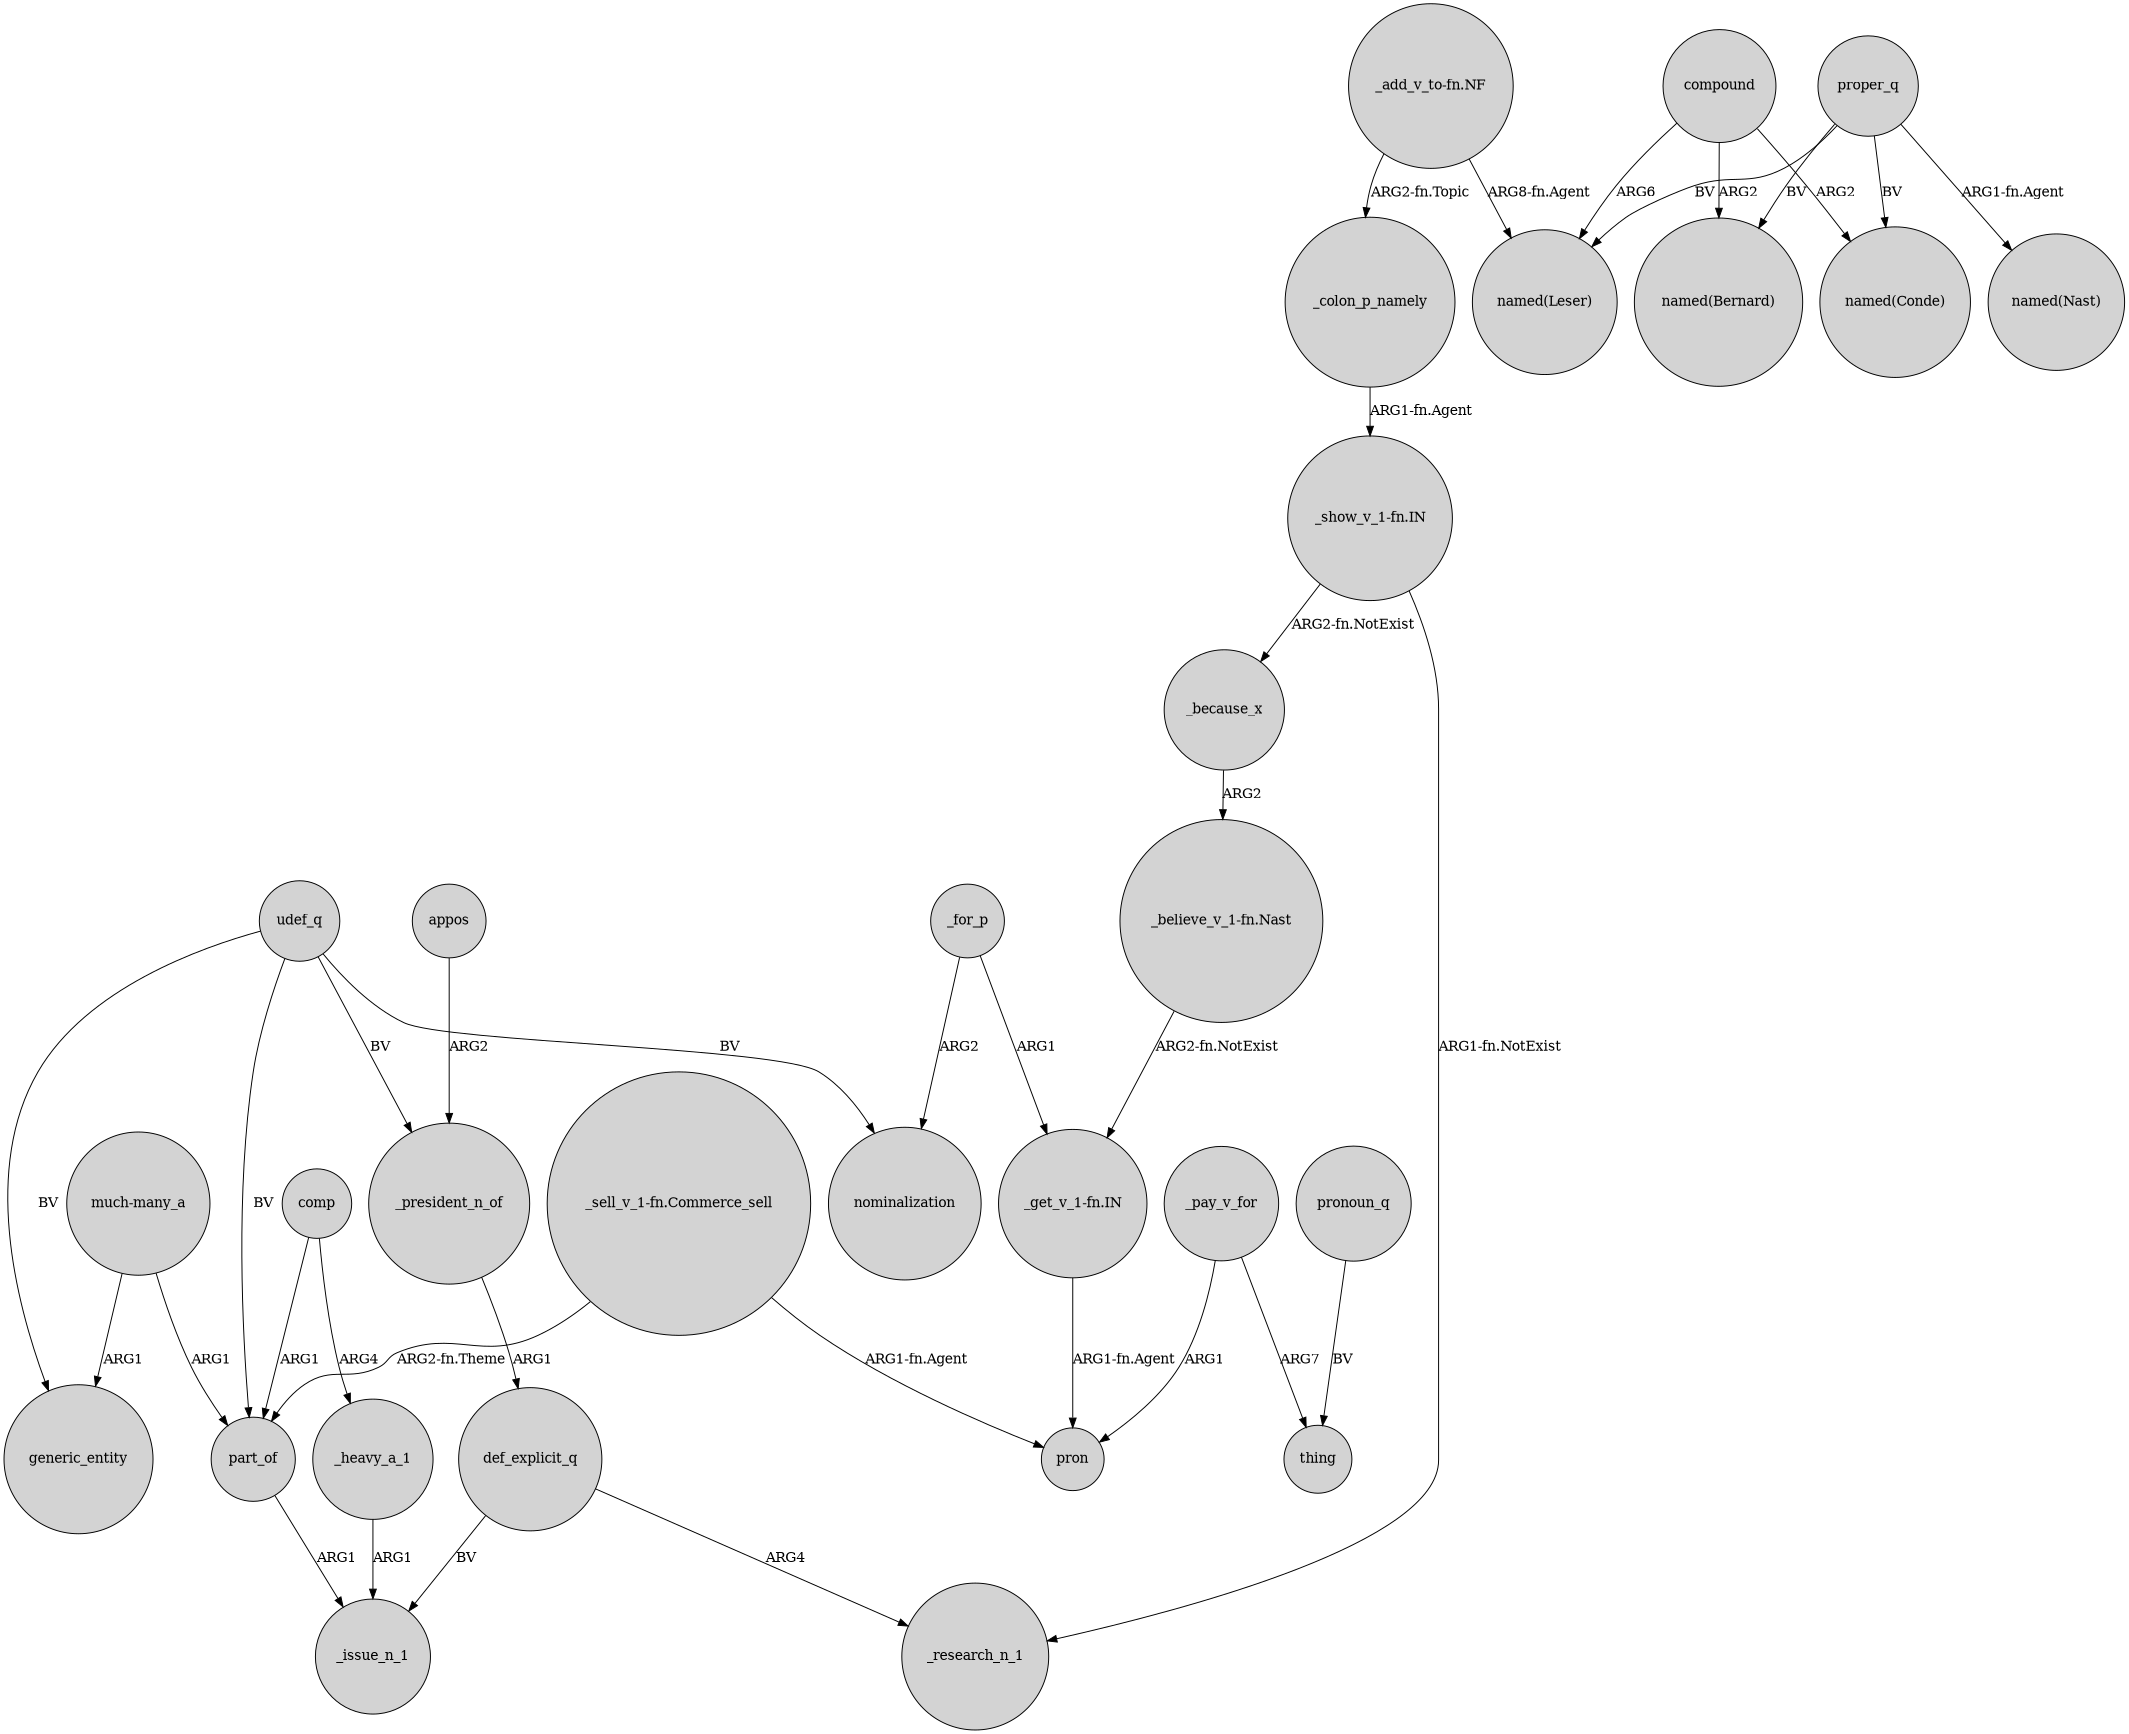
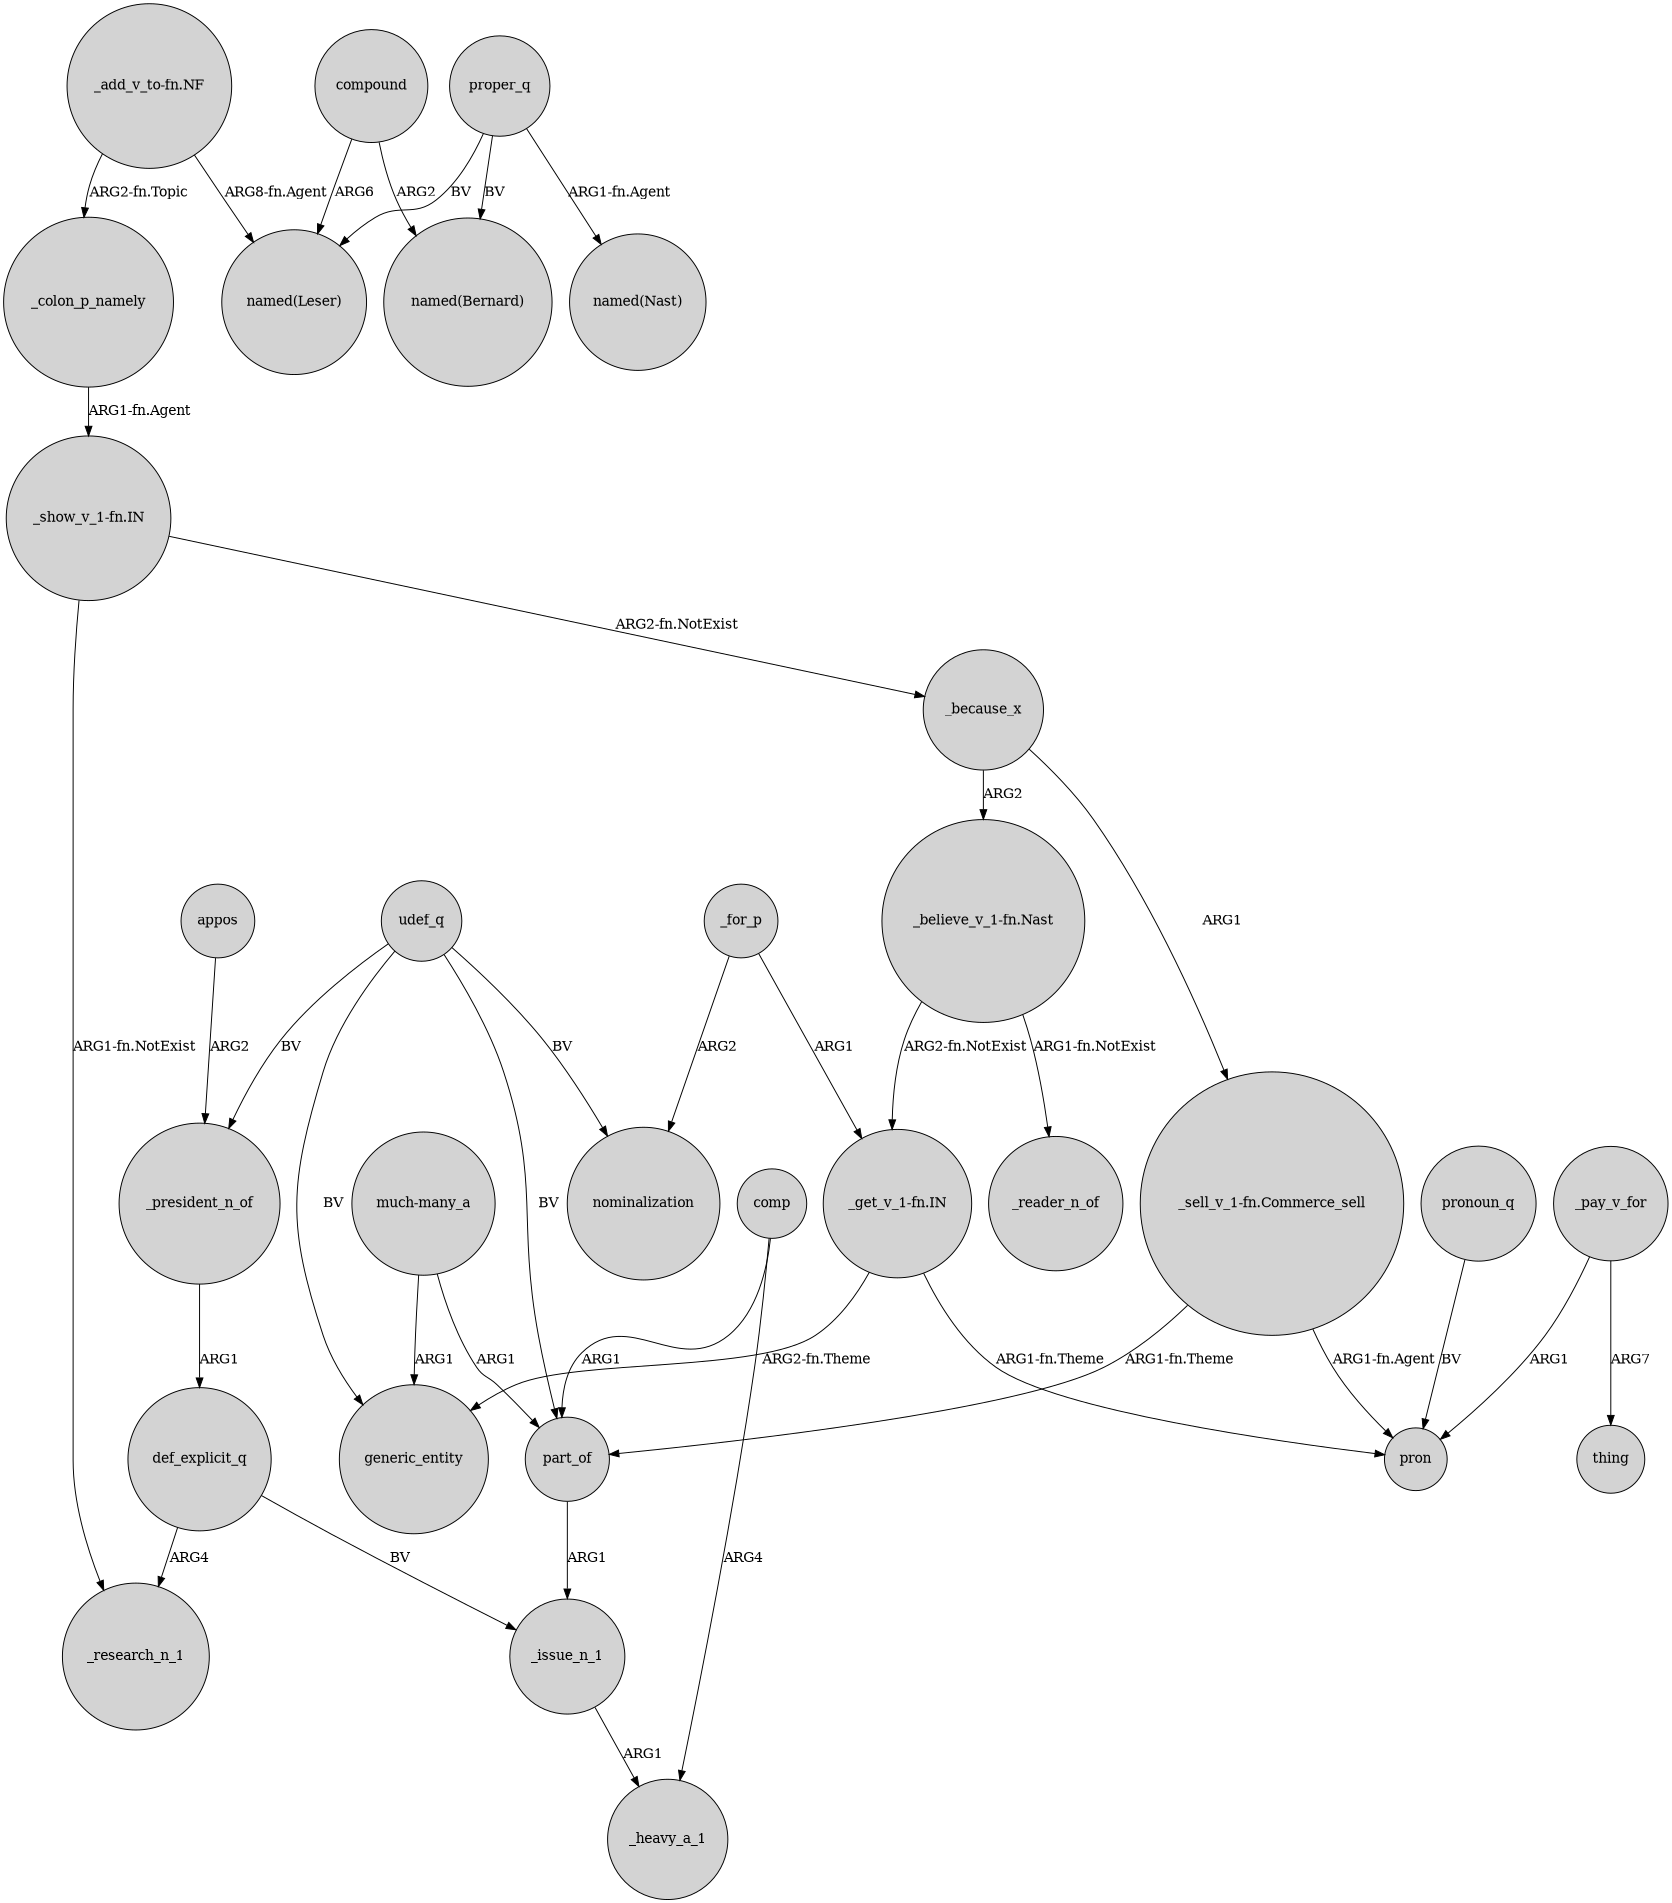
(1895, 302) -> none
none -> (1143, 899)
none -> (1056, 1204)
(1335, 1338) -> (1445, 1340)
(451, 1360) -> (1179, 1360)
(1124, 1360) -> (1050, 1360)
none -> (687, 1363)
(373, 1554) -> (615, 1743)
